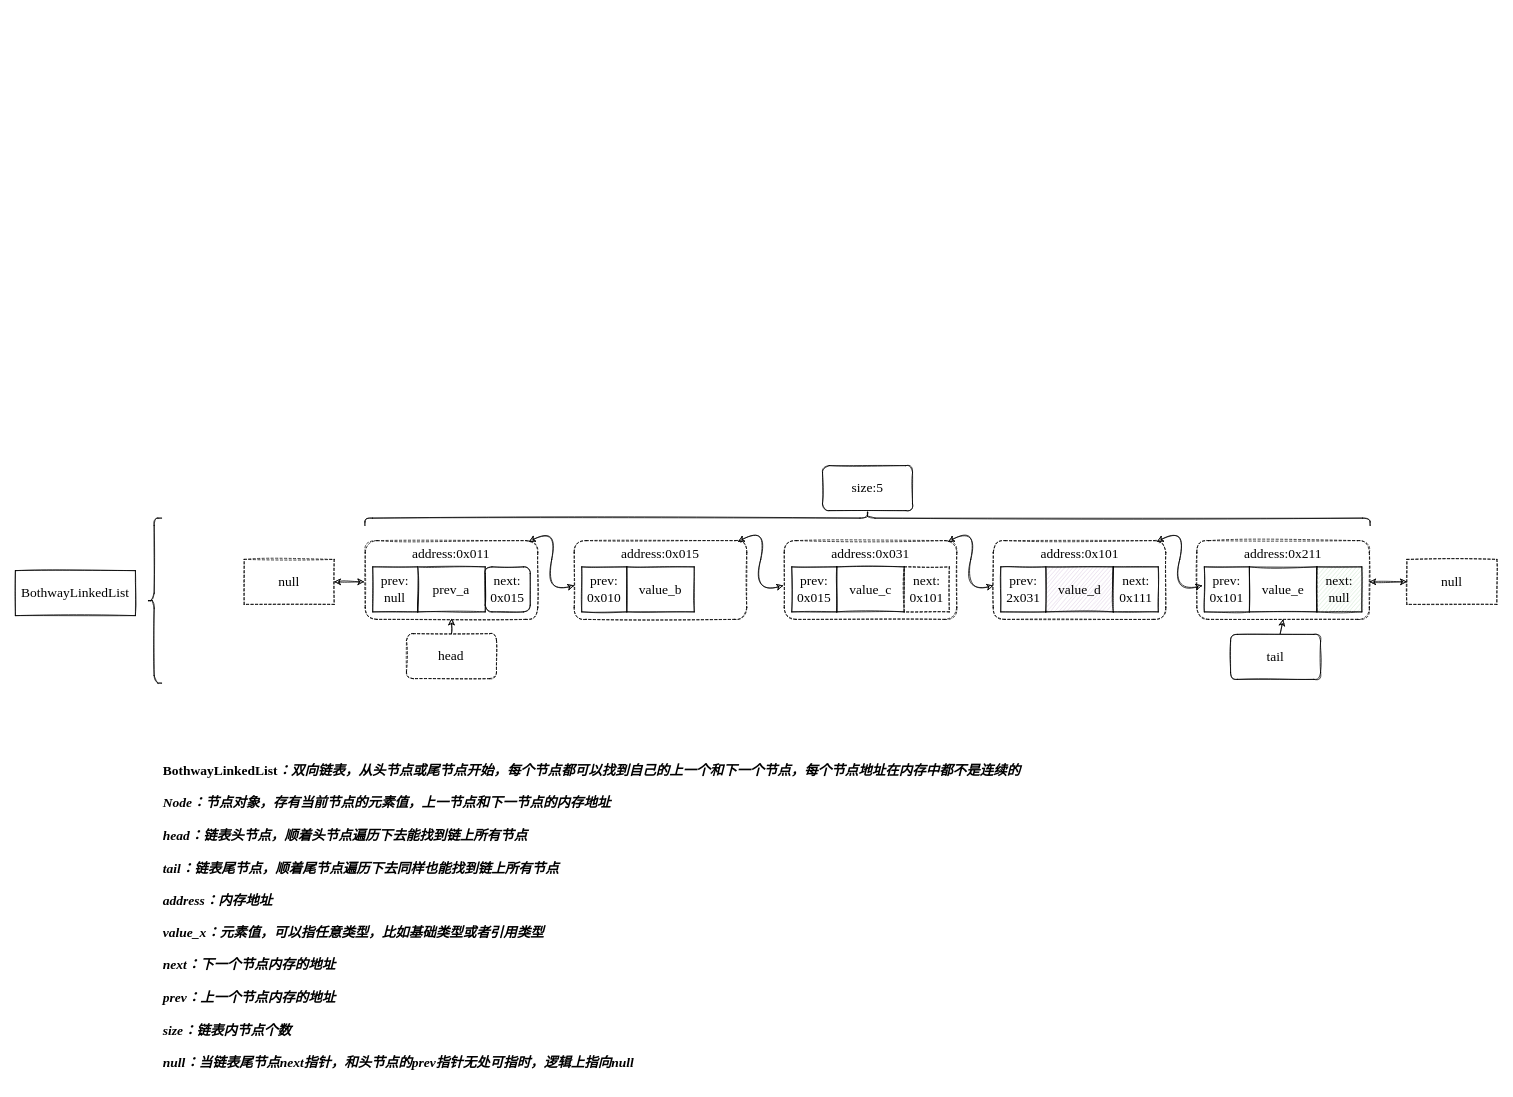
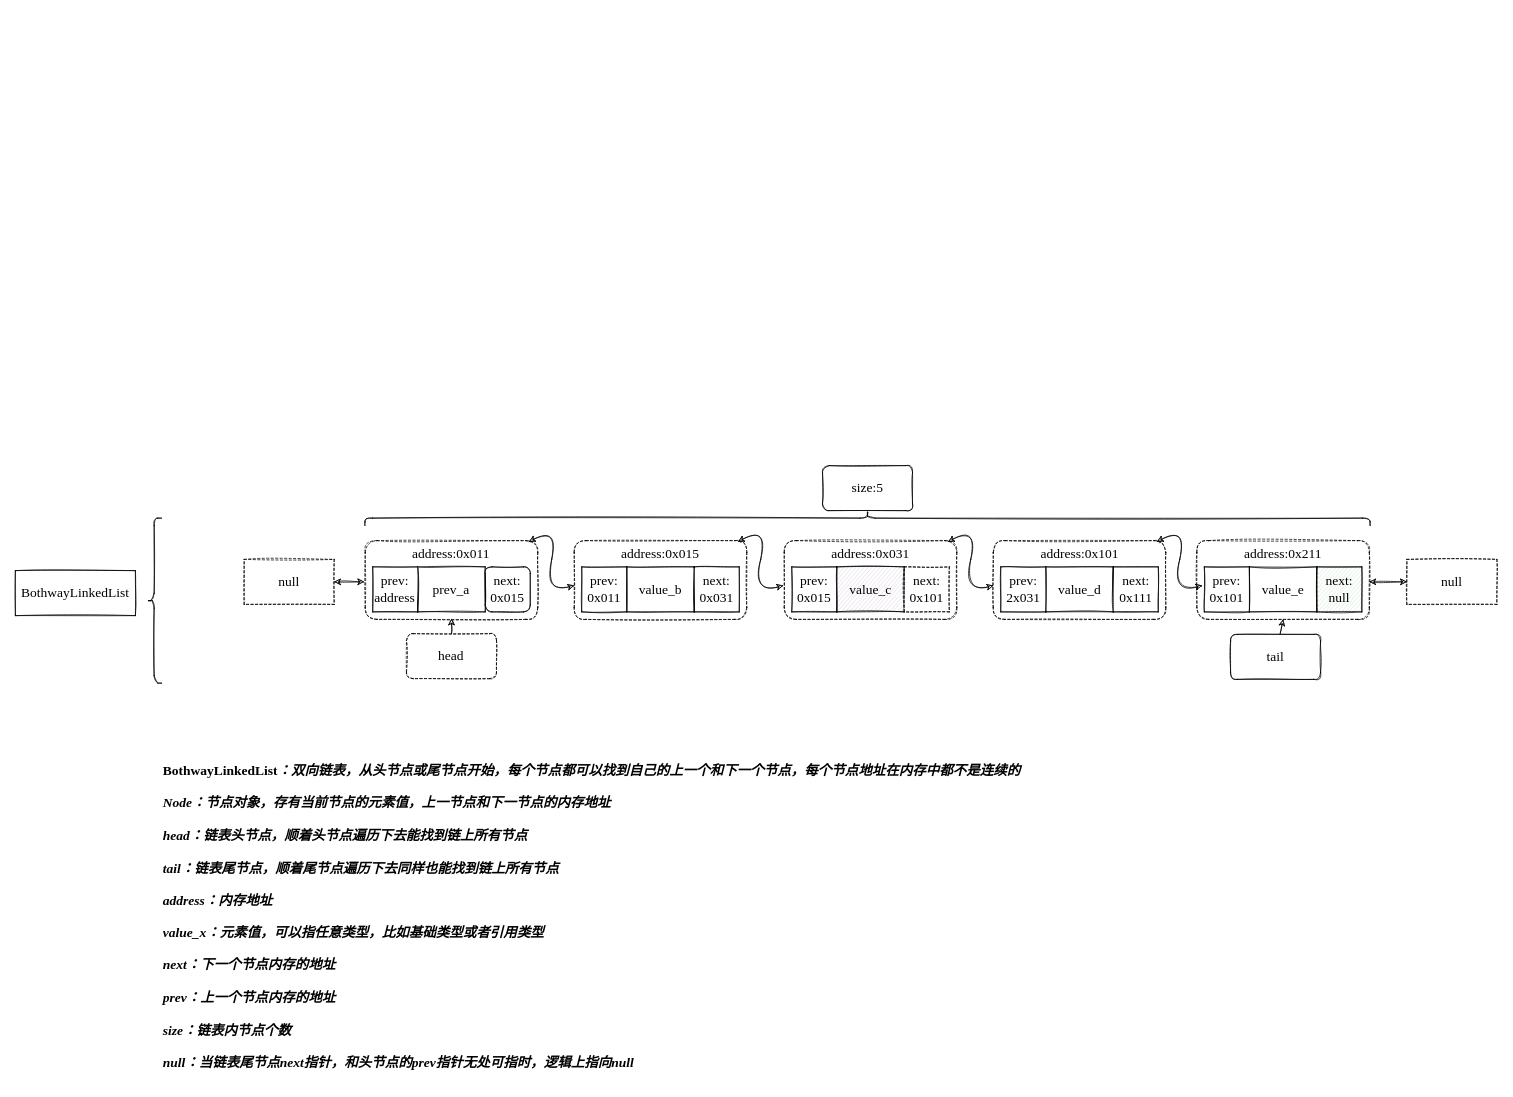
(395, 589) -> (395, 589)
(604, 589) -> (604, 589)
none -> (717, 589)
(870, 589) -> (870, 589)
(1079, 589) -> (1079, 589)
